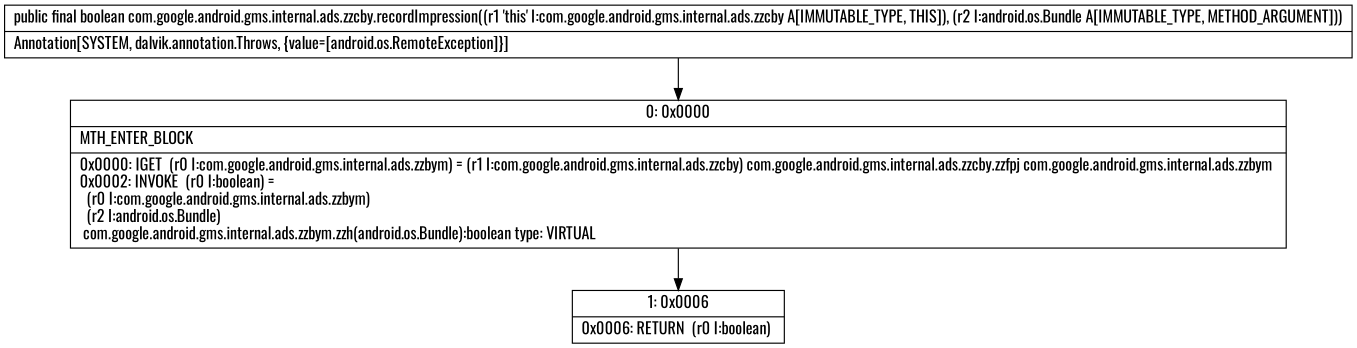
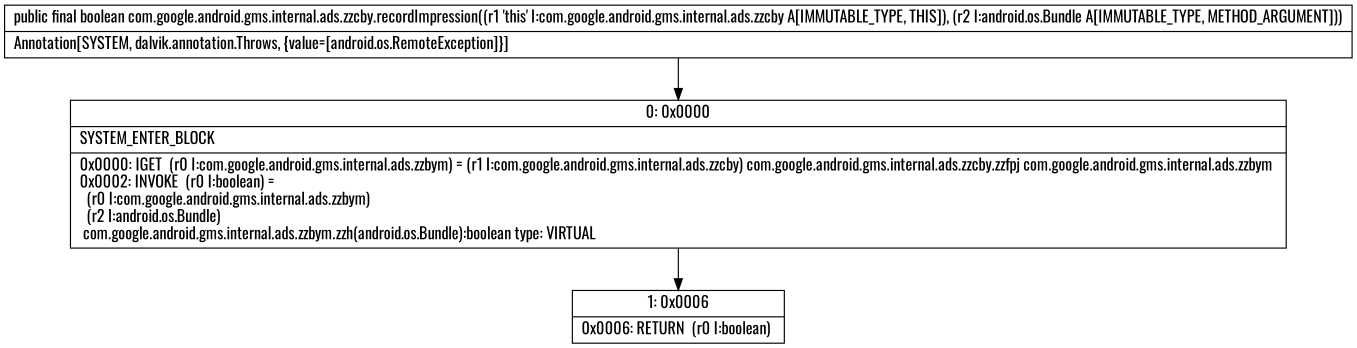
(137, 139) -> (147, 139)
